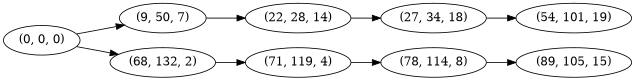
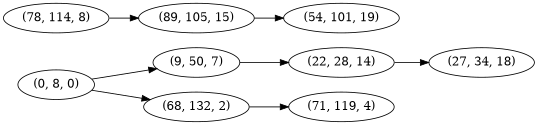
(497, 18) -> (265, 18)
(42, 40) -> (56, 85)
(362, 62) -> none
